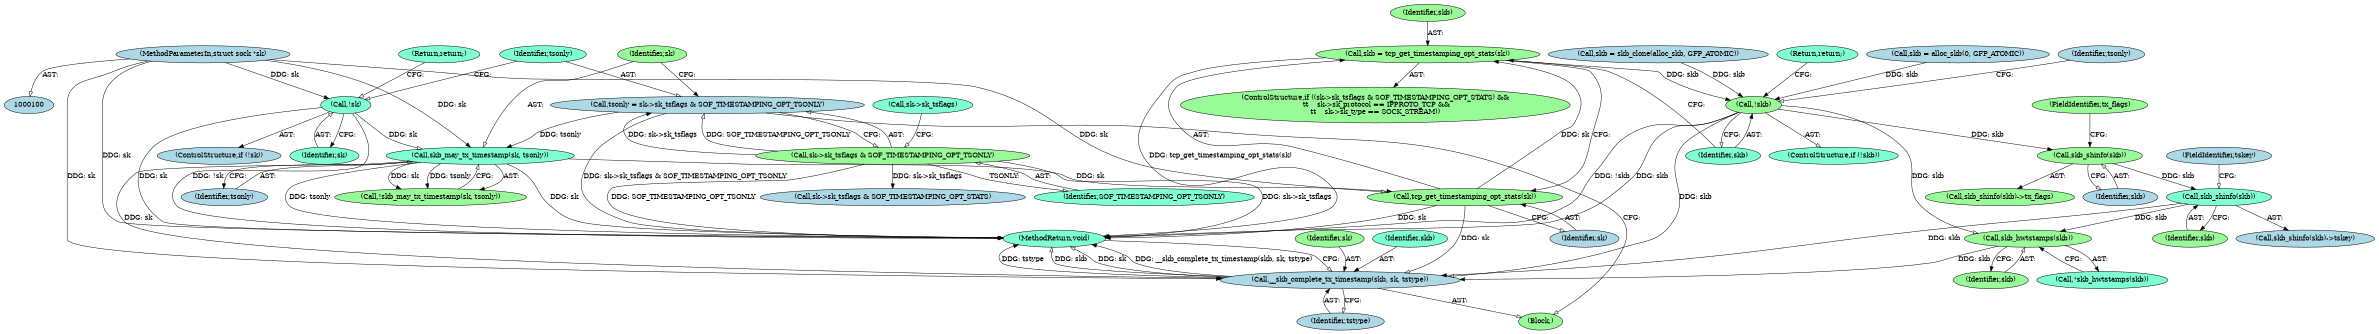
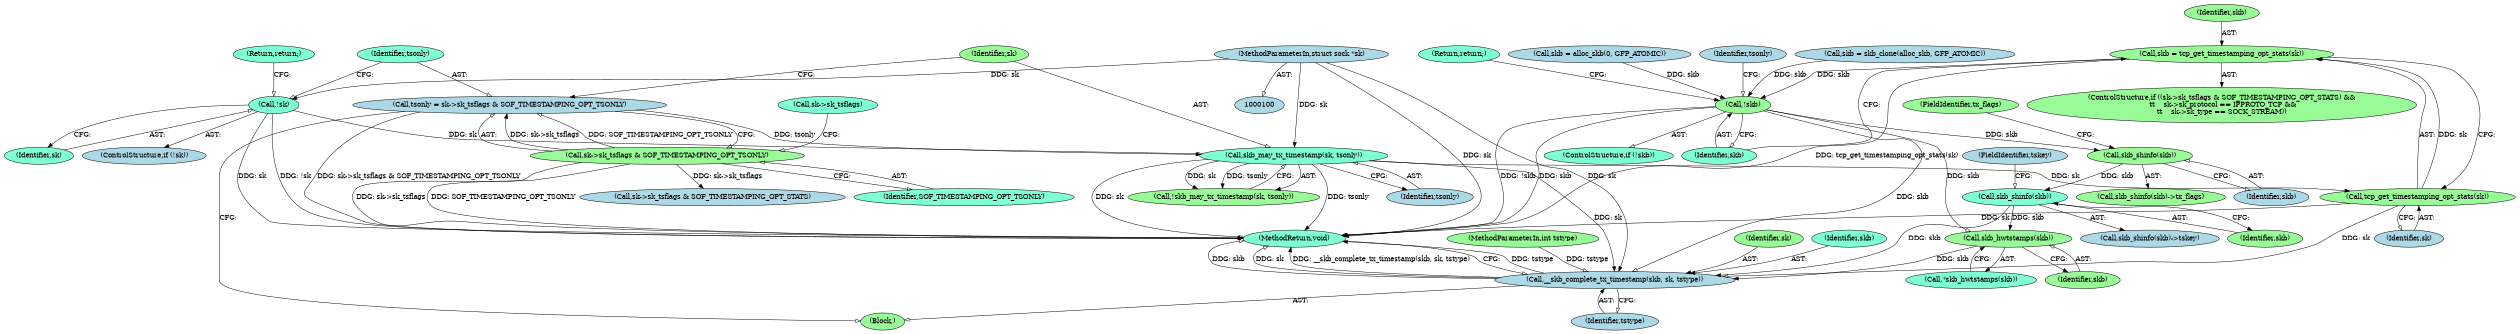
(836, 80) -> none
(1005, 176) -> (843, 176)
none -> (1523, 239)
